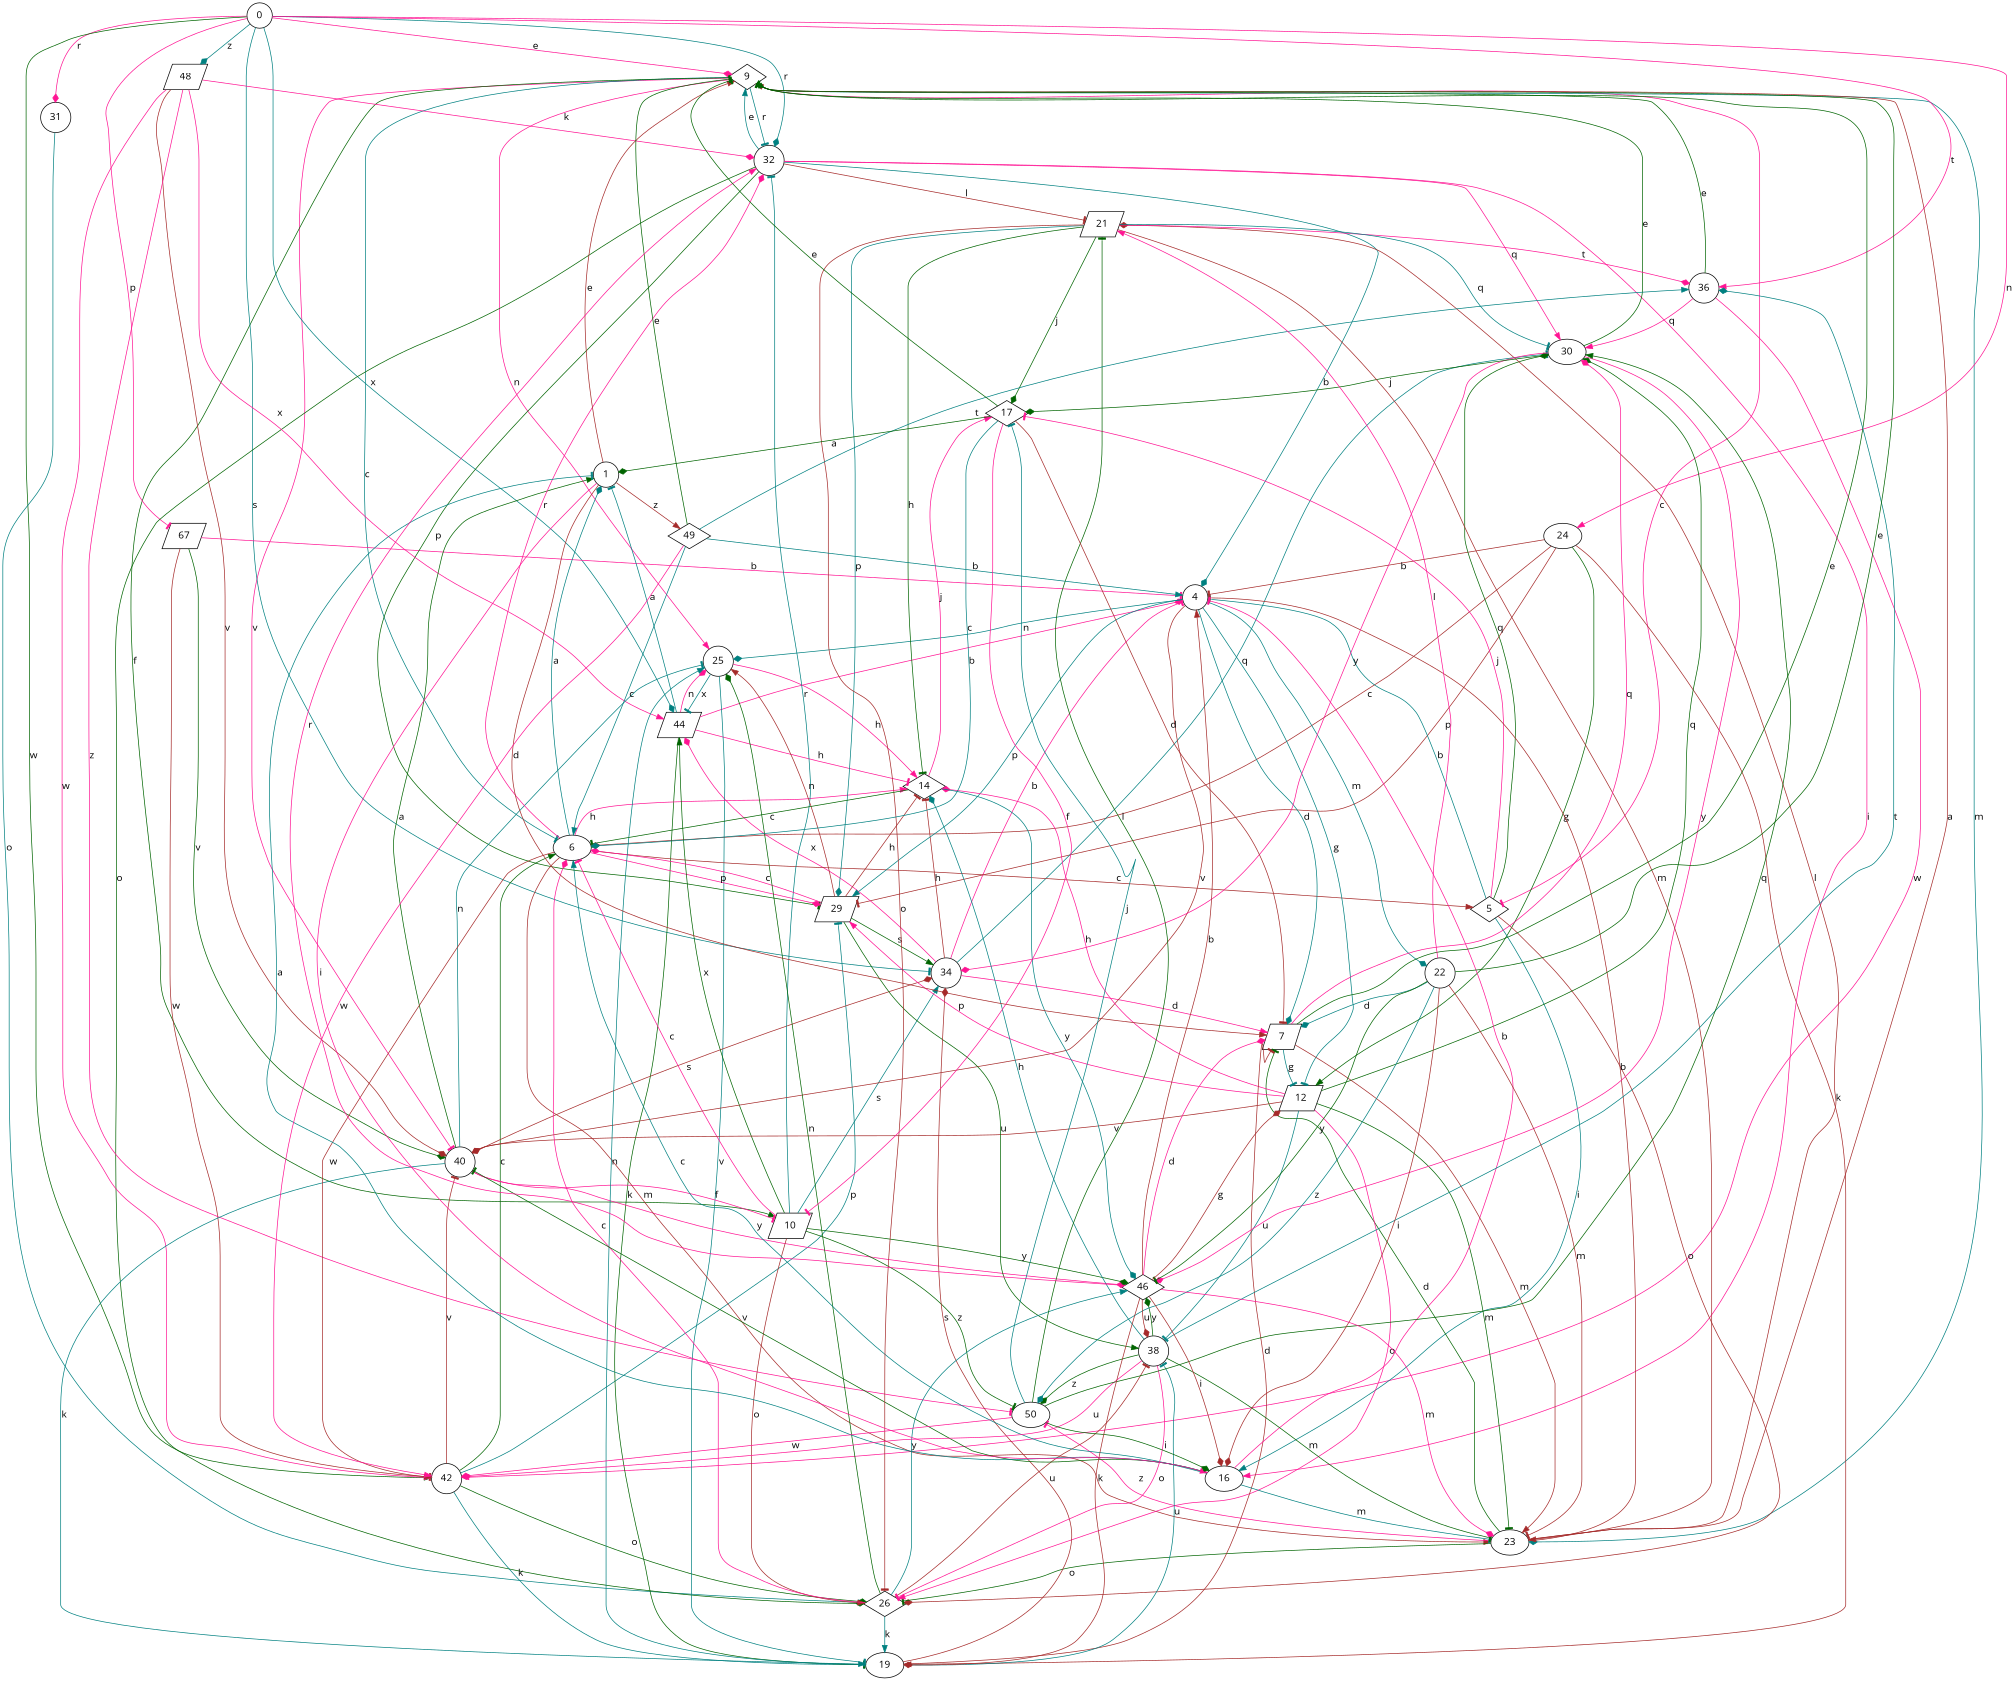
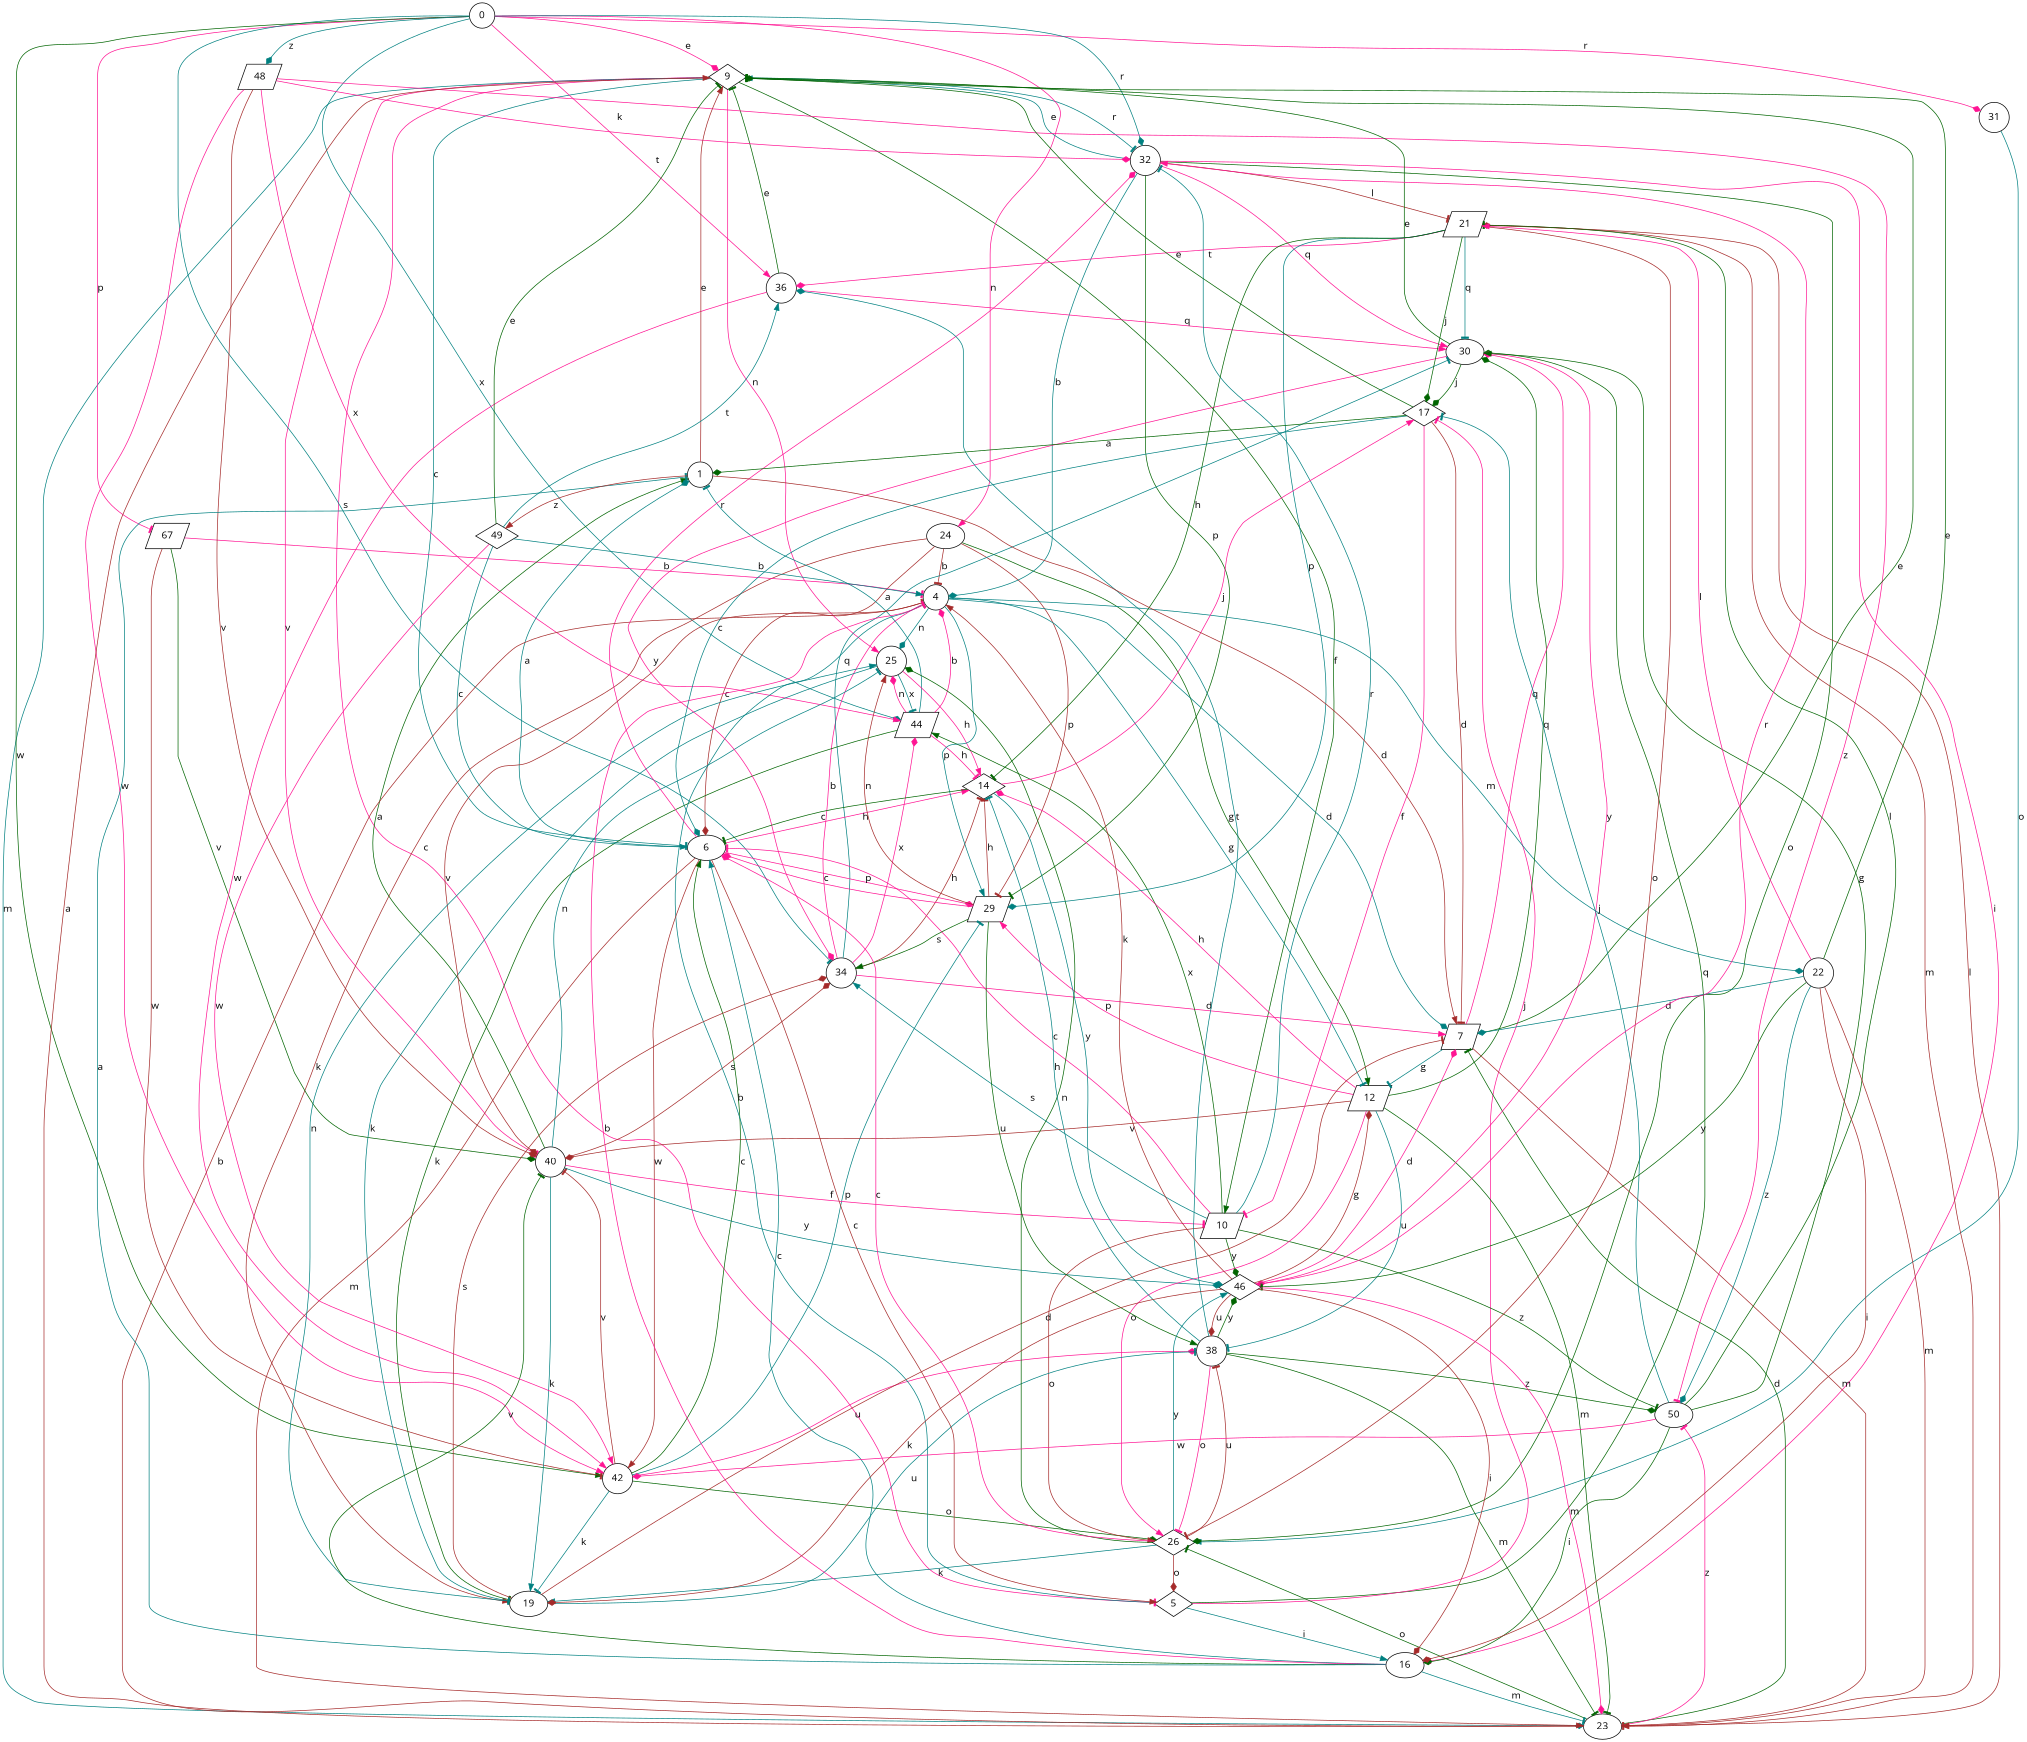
(1764, 878) -> (1861, 878)
(1211, 940) -> (1126, 940)
(1021, 1079) -> (1059, 1104)
(721, 1162) -> (373, 1129)
(466, 1225) -> none
(791, 1245) -> (884, 1253)
(818, 1449) -> (930, 1376)
(1681, 1543) -> (1174, 1569)
